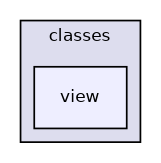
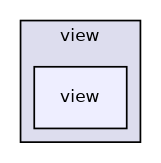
(80, 37) -> (80, 37)
